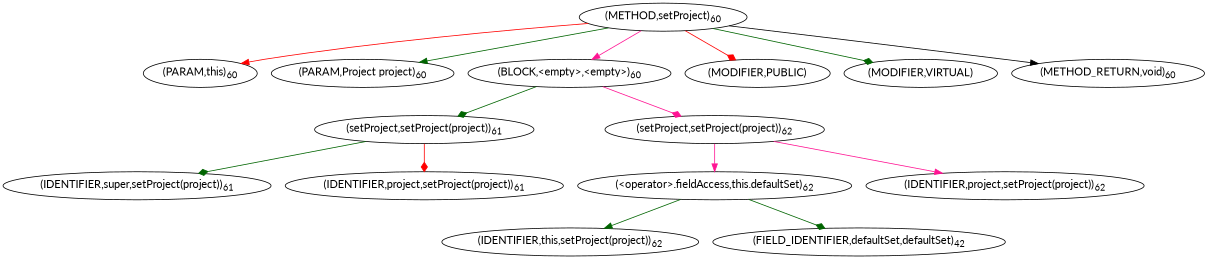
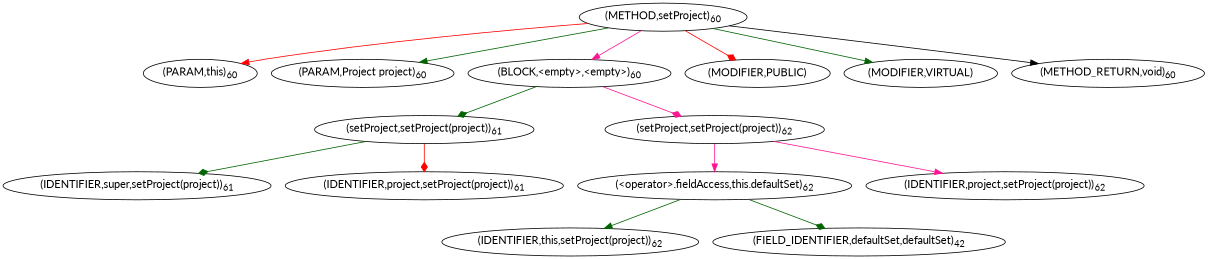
(789, 45) -> (789, 45)
